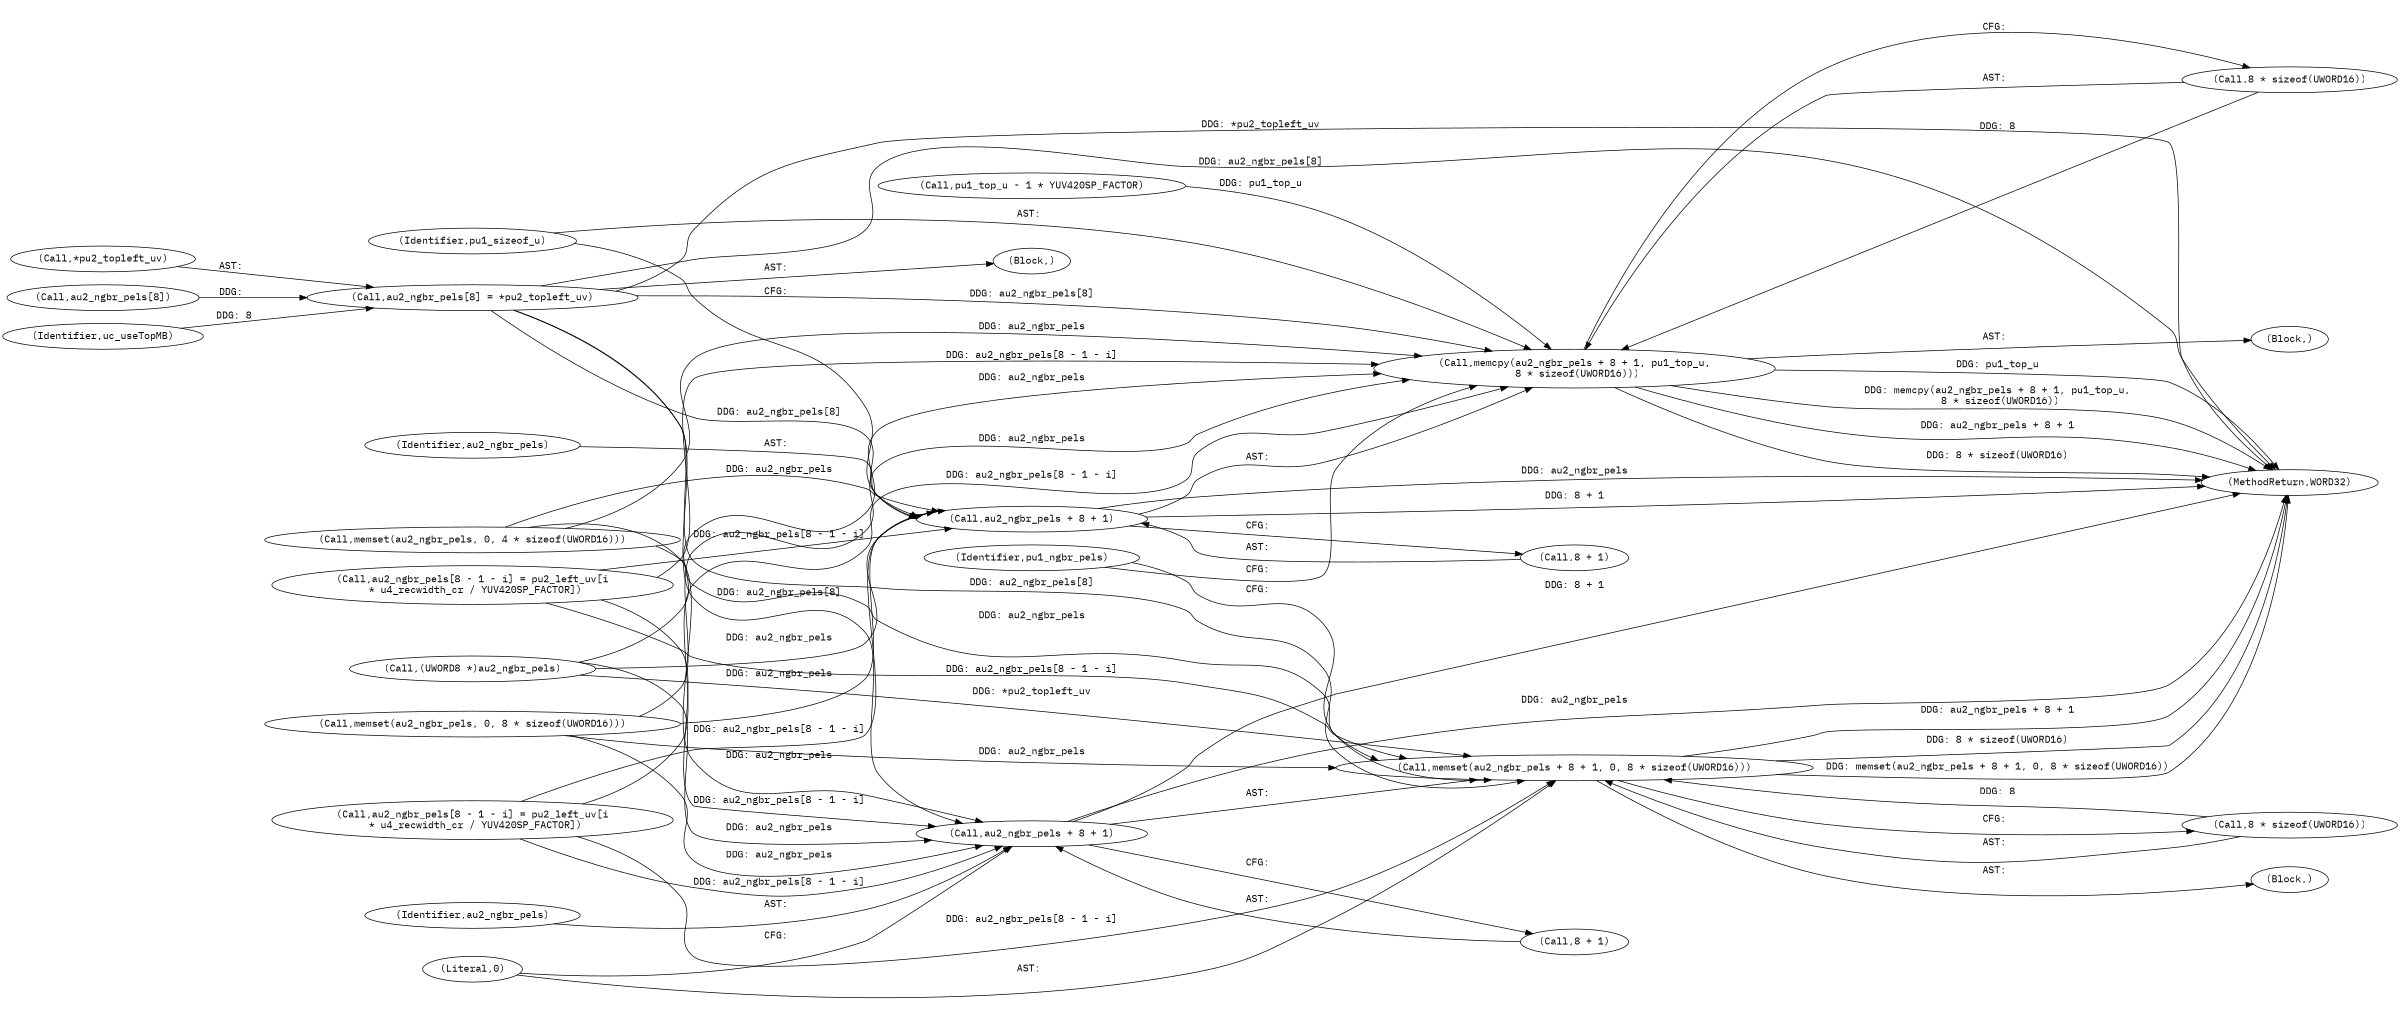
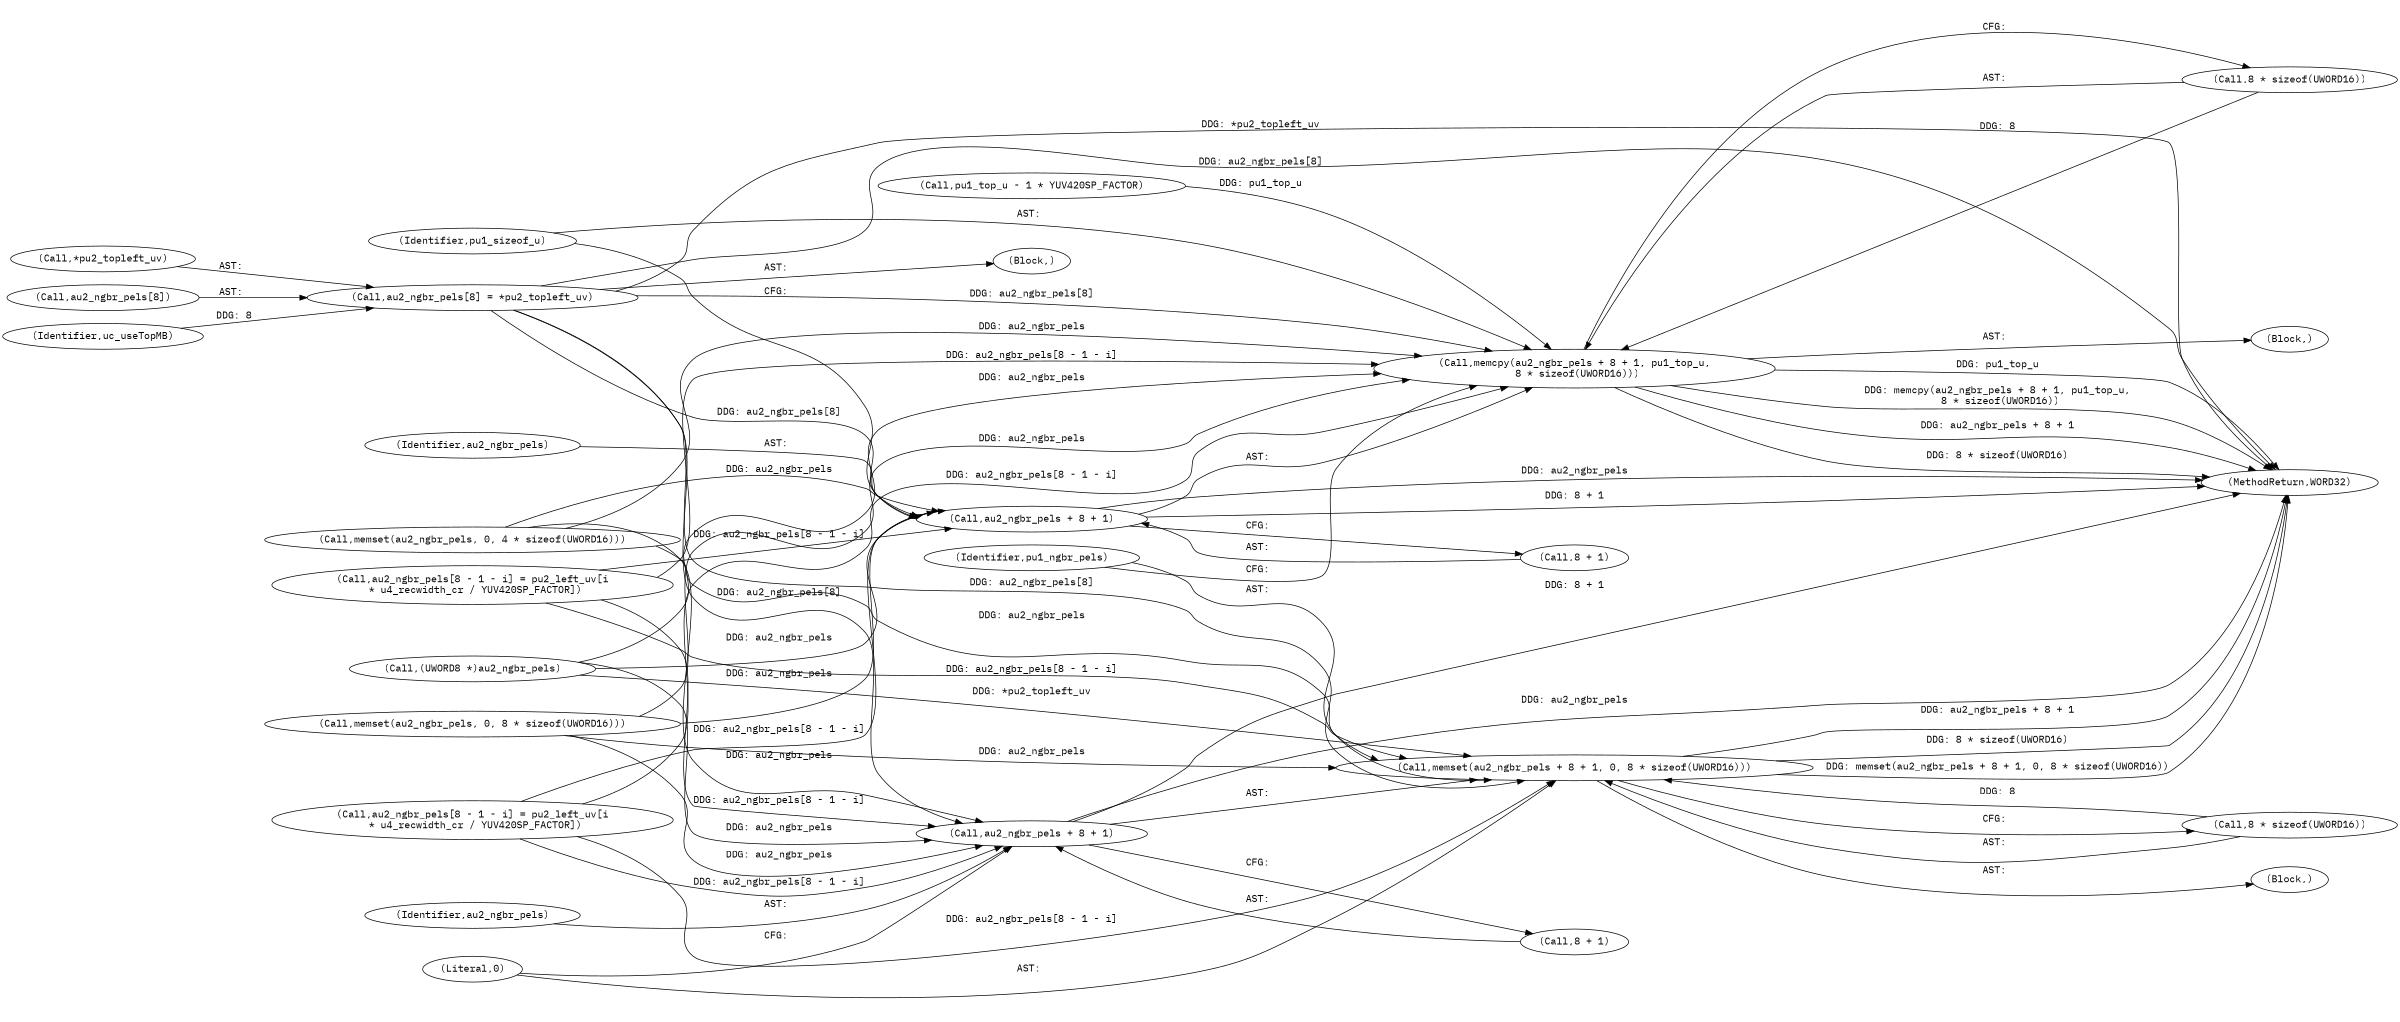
(234, 292) -> (234, 292)
(1261, 590) -> (1261, 590)
